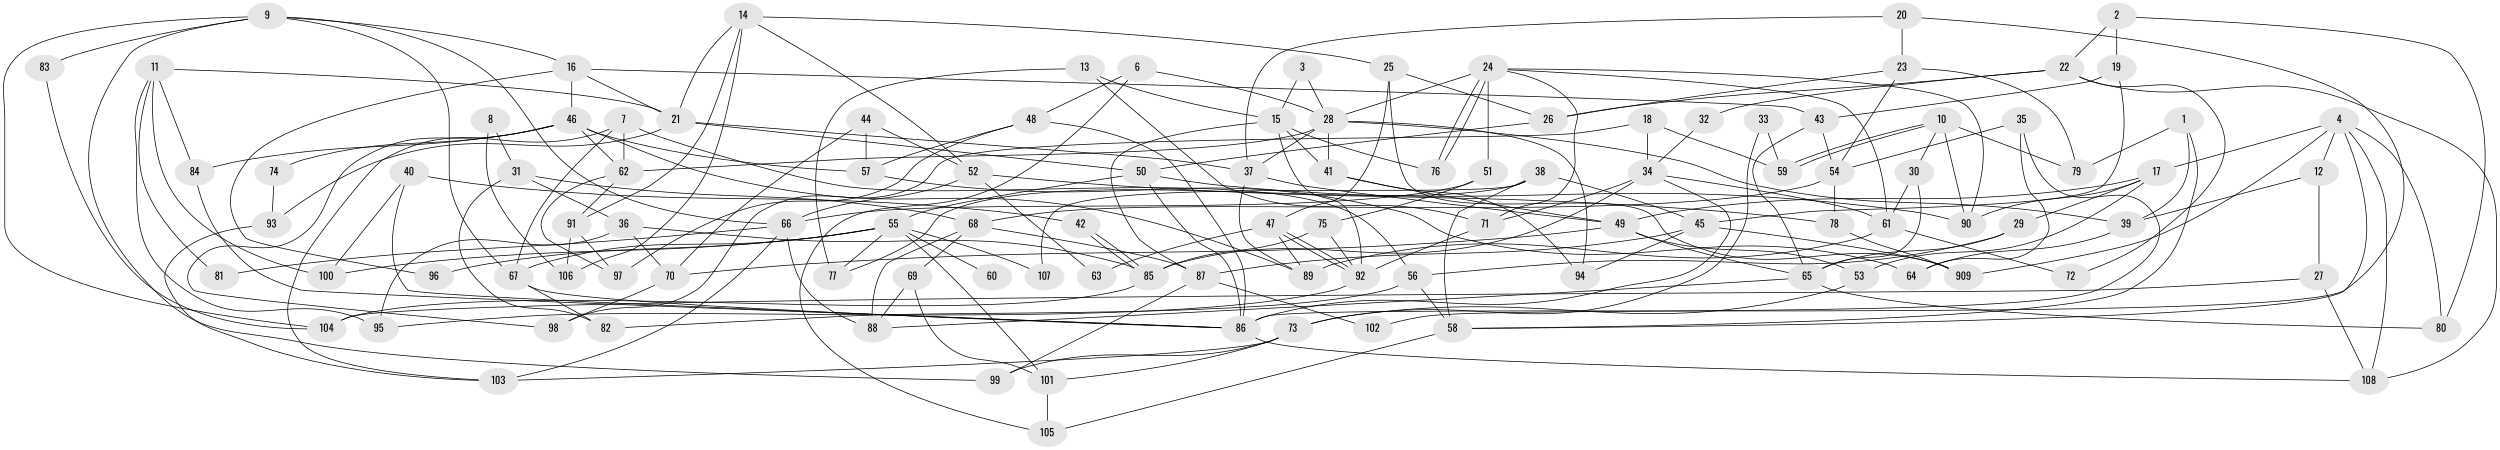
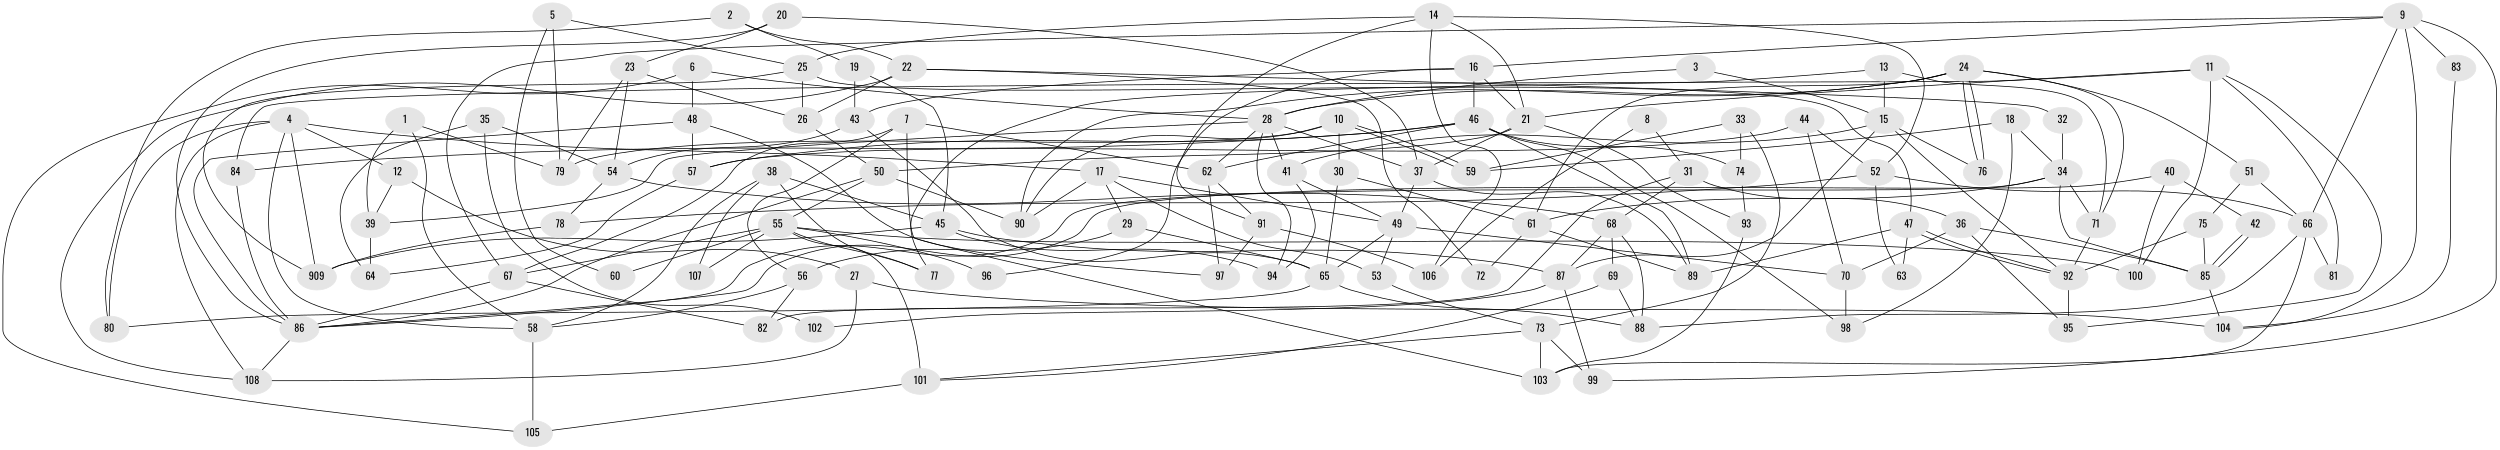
none -> (552, 16)
none -> (1741, 147)
